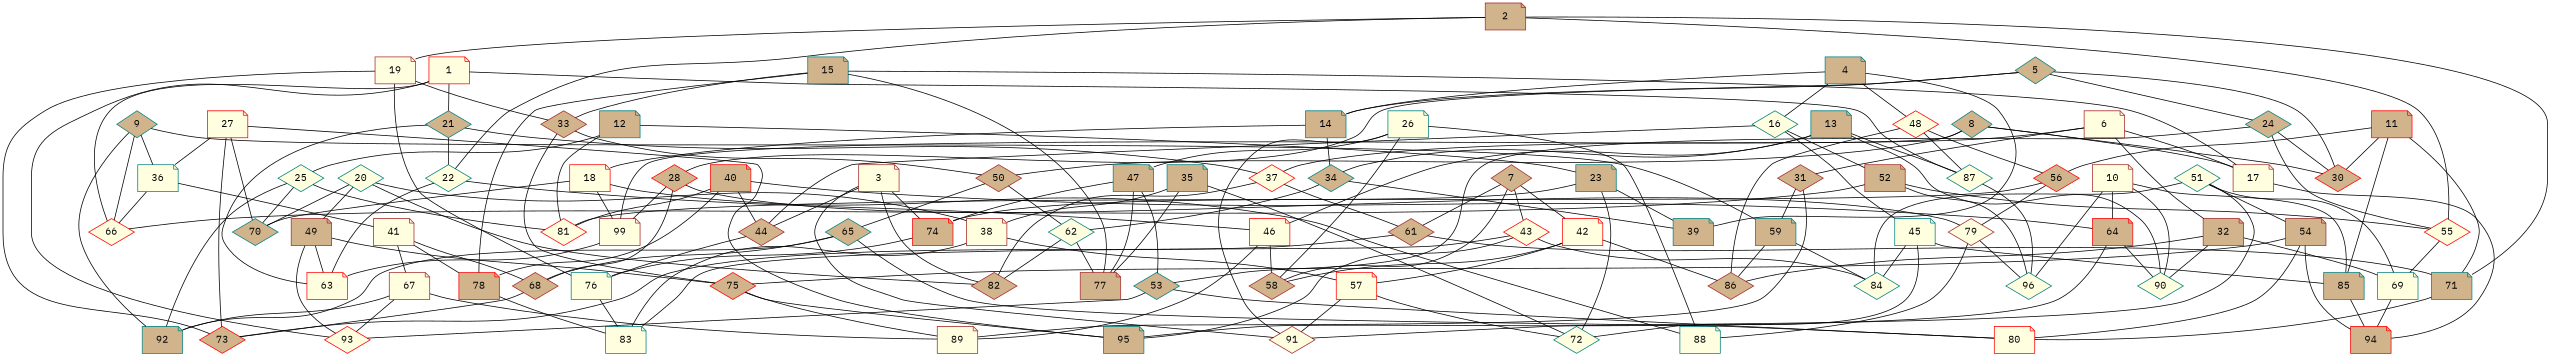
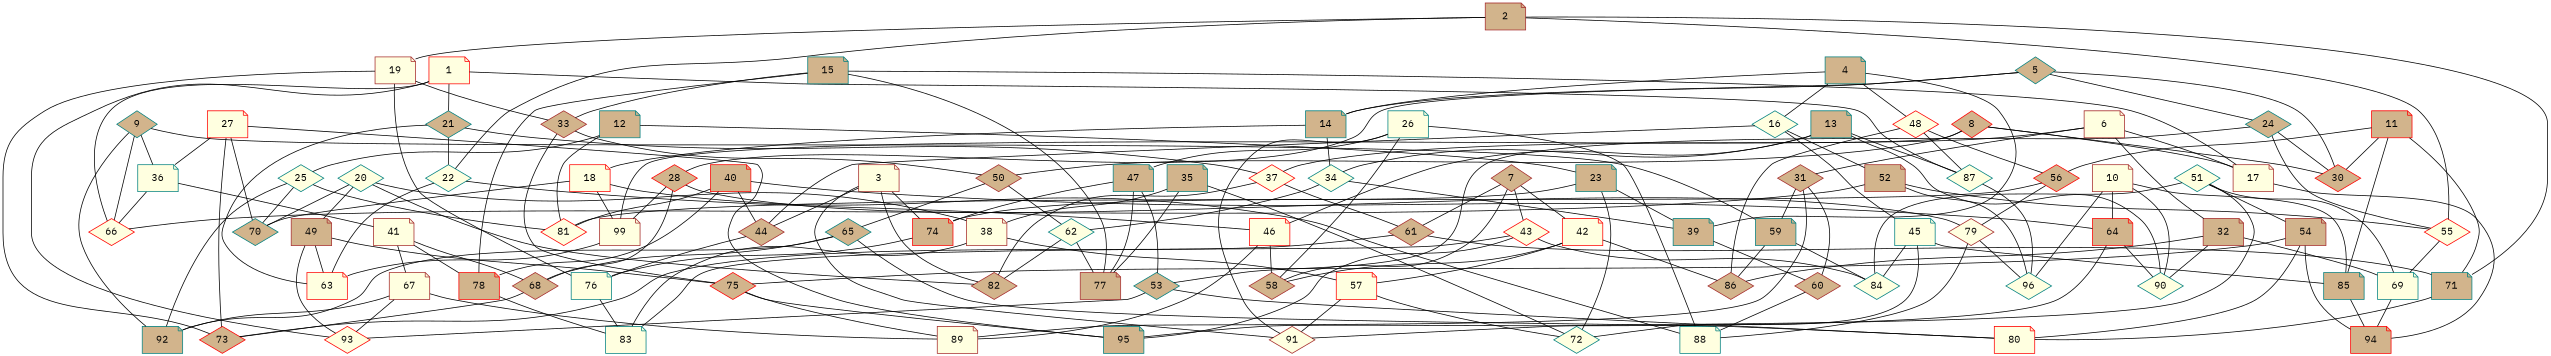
(1972, 124) -> (1972, 124)
(1331, 178) -> (1331, 178)
none -> (1818, 286)
